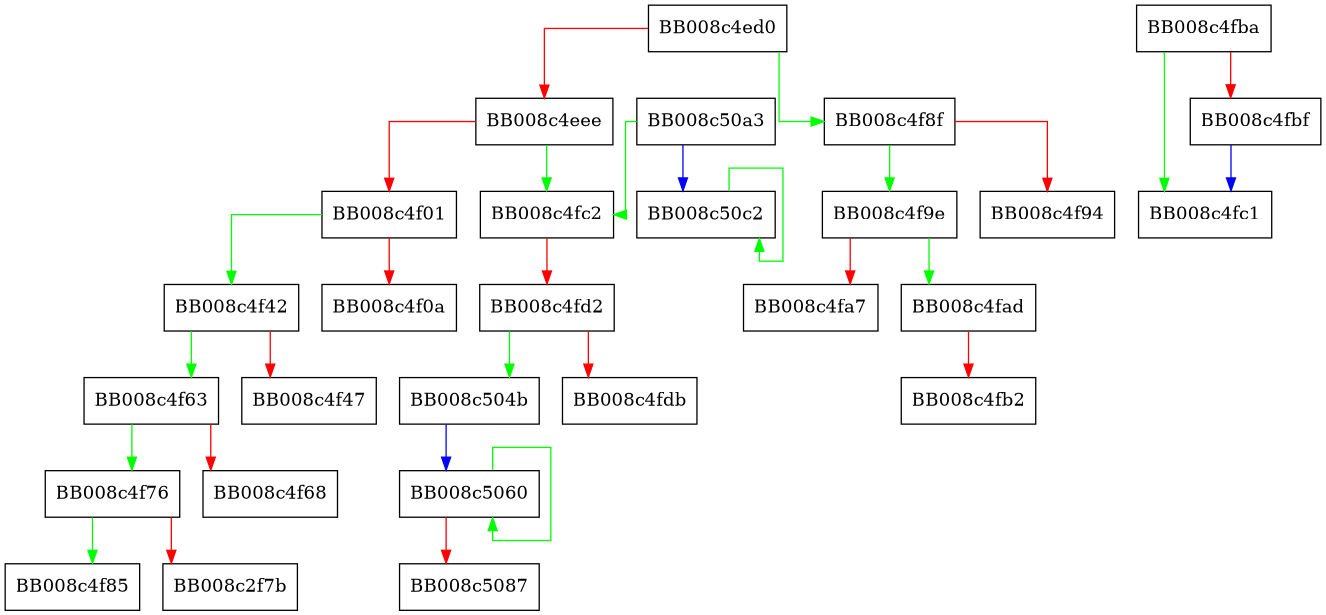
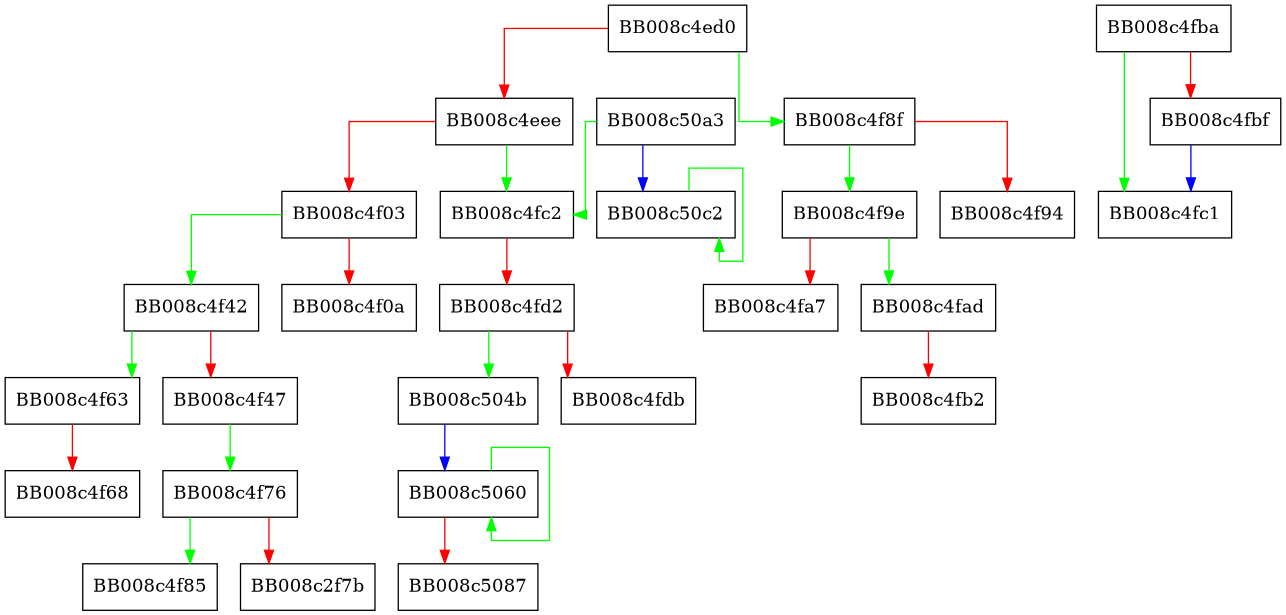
(389, 215) -> (349, 215)
(132, 441) -> (230, 441)
